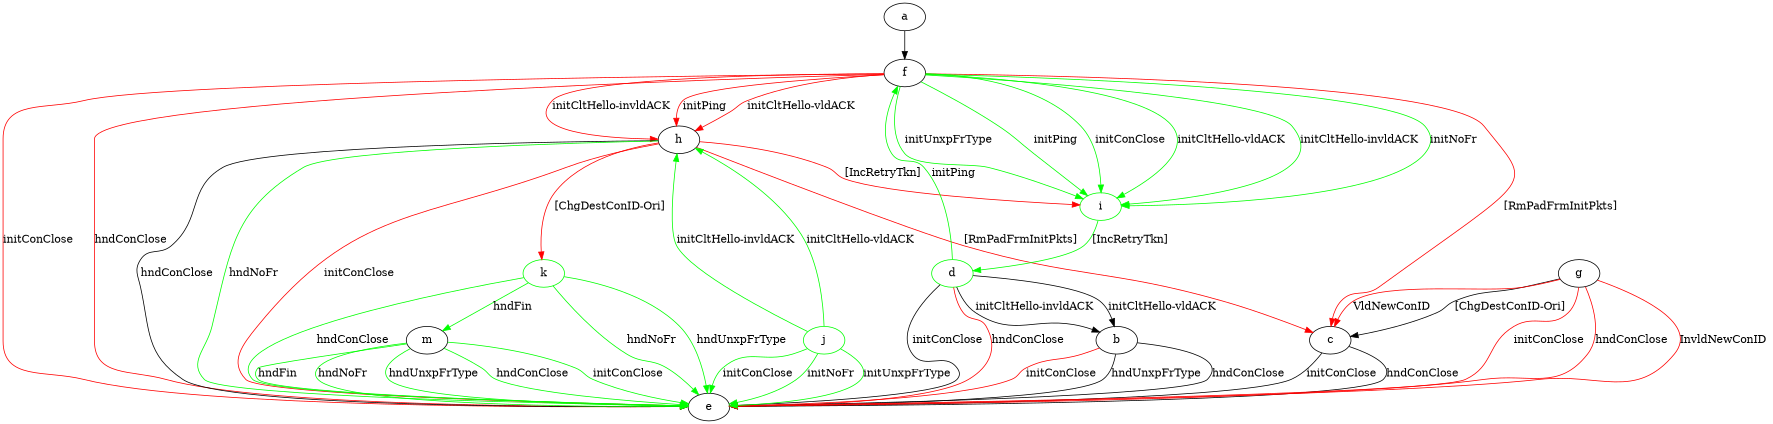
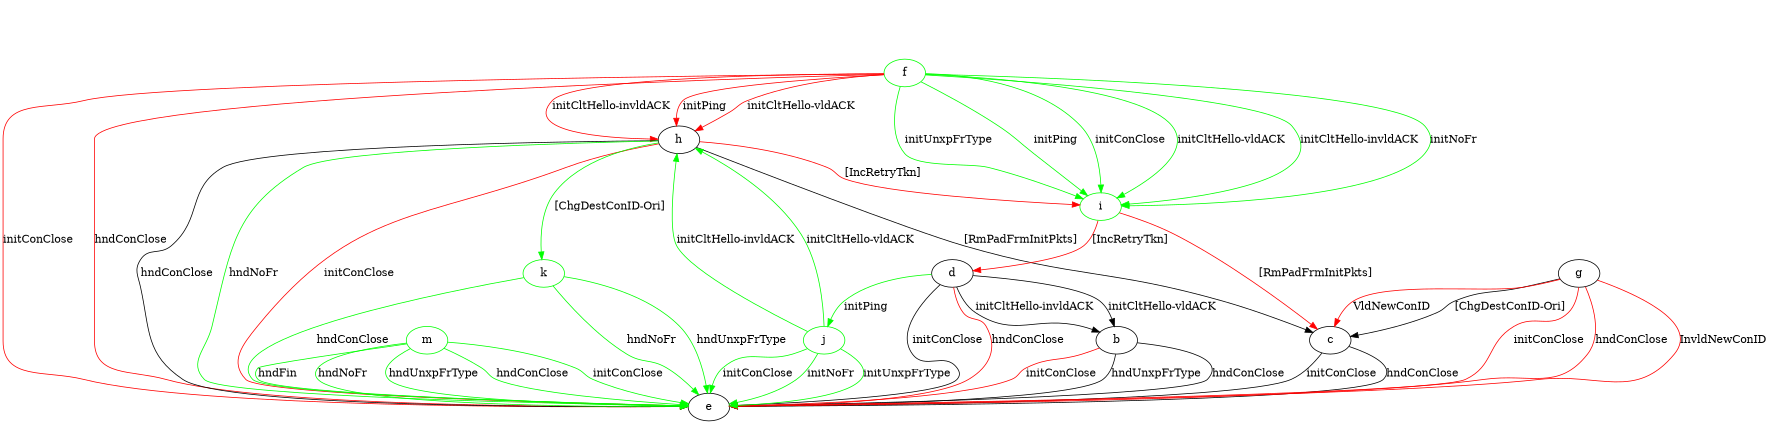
(905, 17) -> none
(905, 73) -> (905, 73)
(1356, 94) -> (1220, 260)
(923, 167) -> (875, 285)
(575, 174) -> (575, 174)
(997, 255) -> (997, 255)
(1048, 259) -> (1048, 259)
(952, 273) -> (952, 273)
(489, 305) -> none
(427, 340) -> (427, 340)
